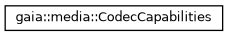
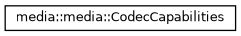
(114, 18) -> (120, 18)
